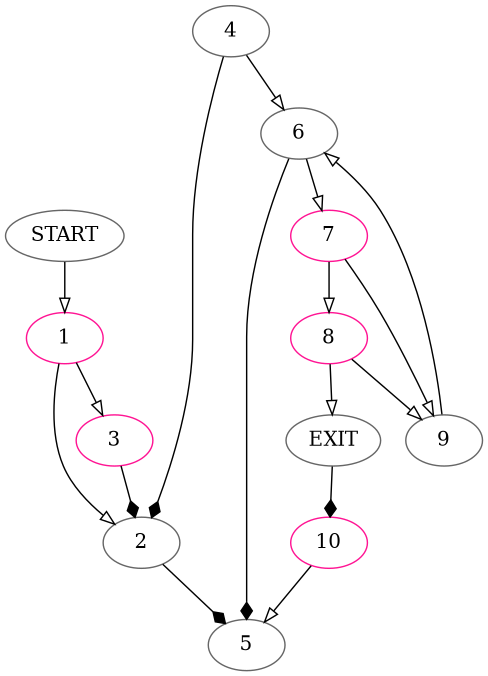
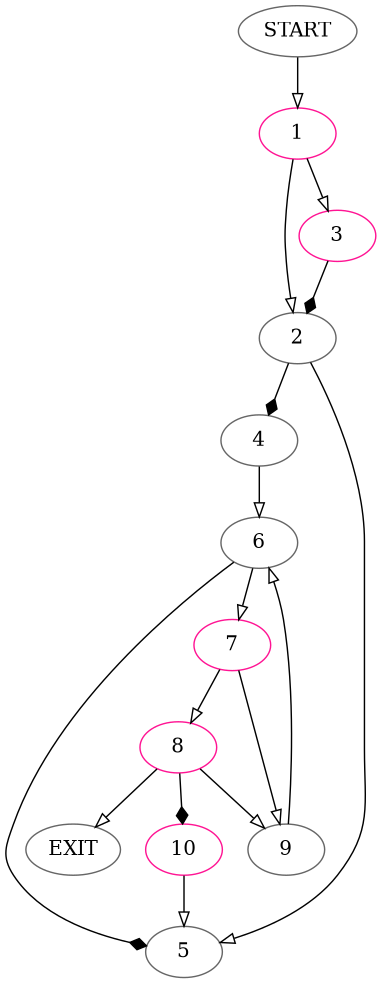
(193, 280) -> (282, 381)
(332, 483) -> (181, 790)
(188, 588) -> (364, 679)
